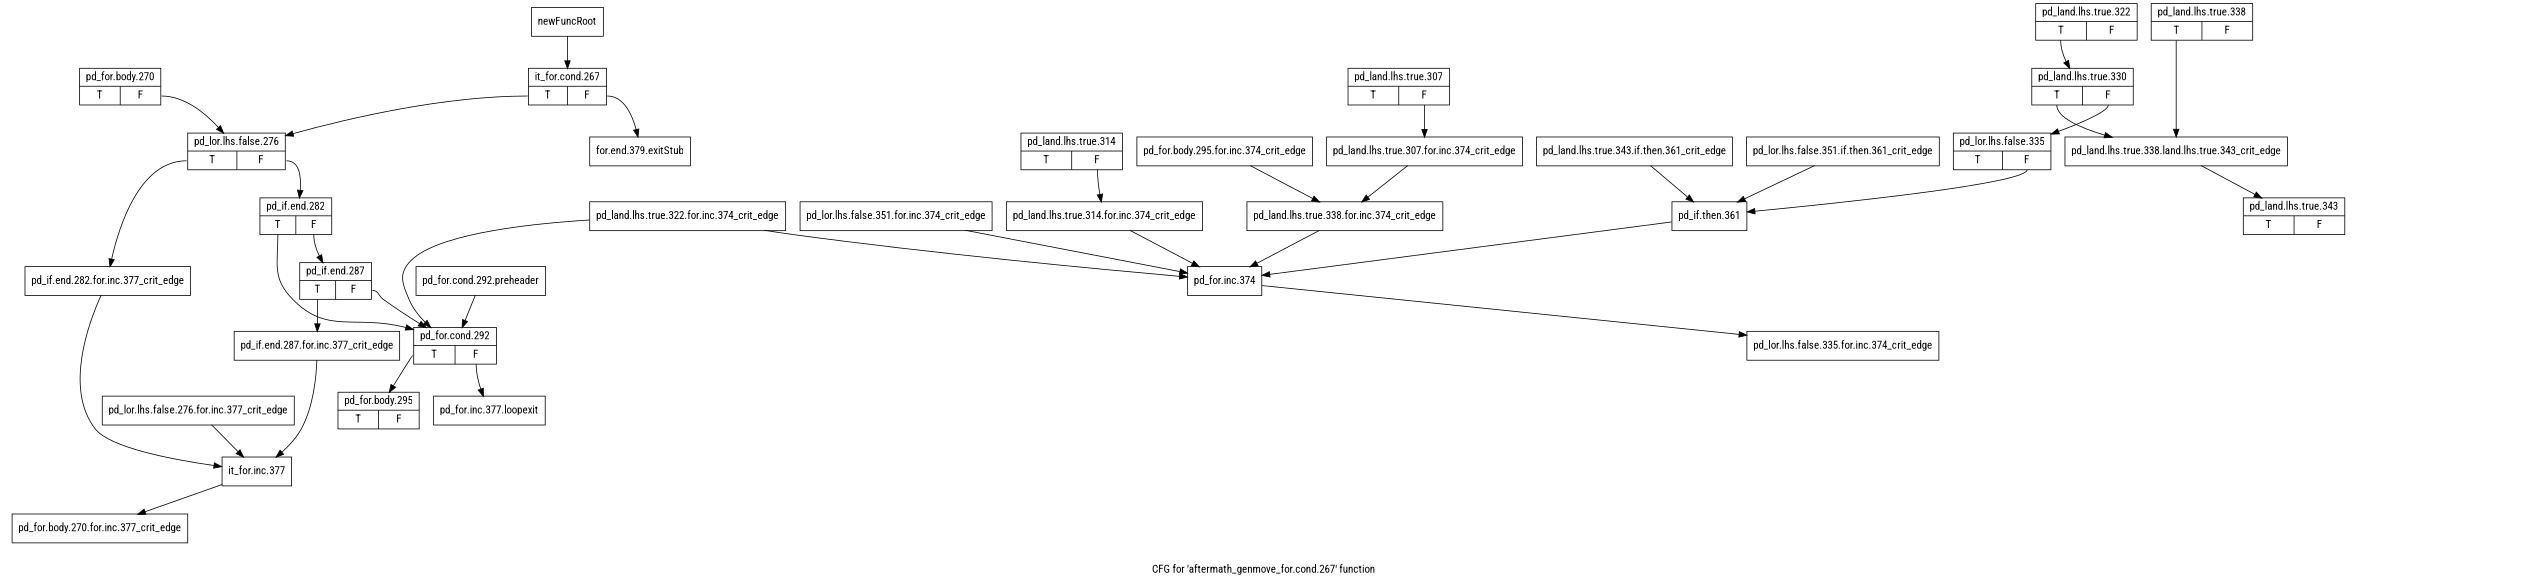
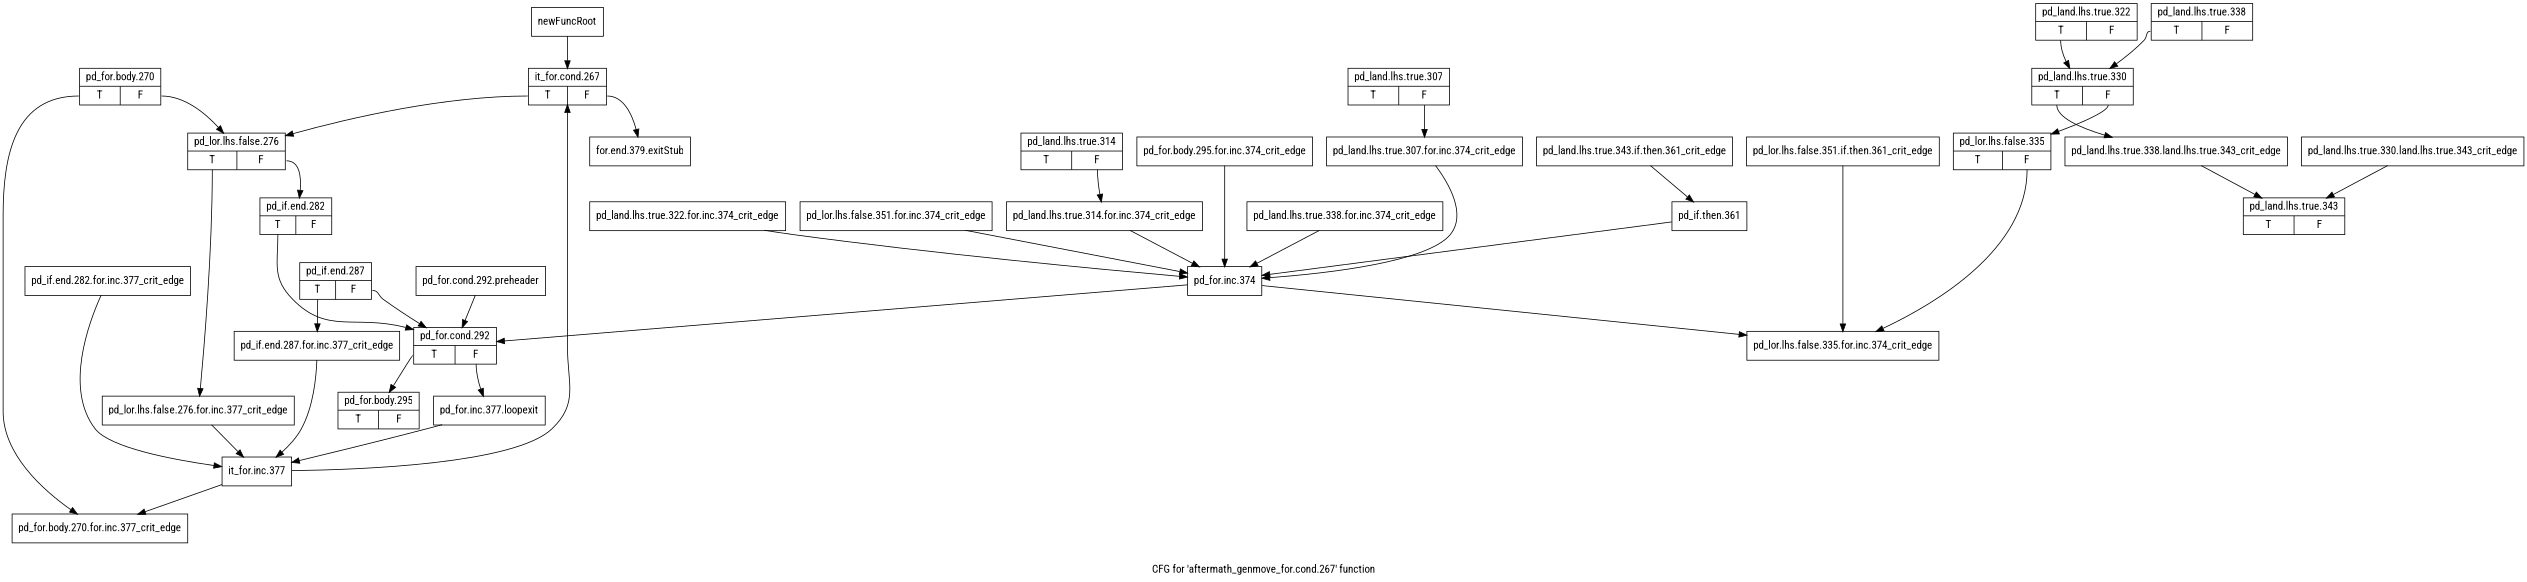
(2176, 85) -> (2135, 49)
none -> (2413, 151)
(1388, 181) -> (1431, 247)
(1281, 182) -> (1225, 212)
(1780, 182) -> (1843, 245)
(1892, 196) -> (1977, 267)
(135, 197) -> (209, 279)
(463, 237) -> (846, 313)
(315, 246) -> none
none -> (3, 295)
none -> (567, 406)
none -> (371, 443)
